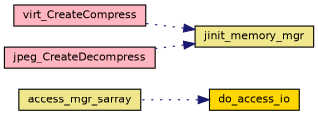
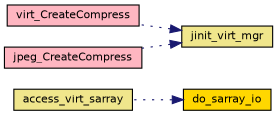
(254, 37) -> (227, 37)
(80, 58) -> (73, 58)
(80, 100) -> (73, 100)
(254, 100) -> (227, 100)
